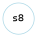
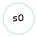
(19, 19) -> (19, 19)
